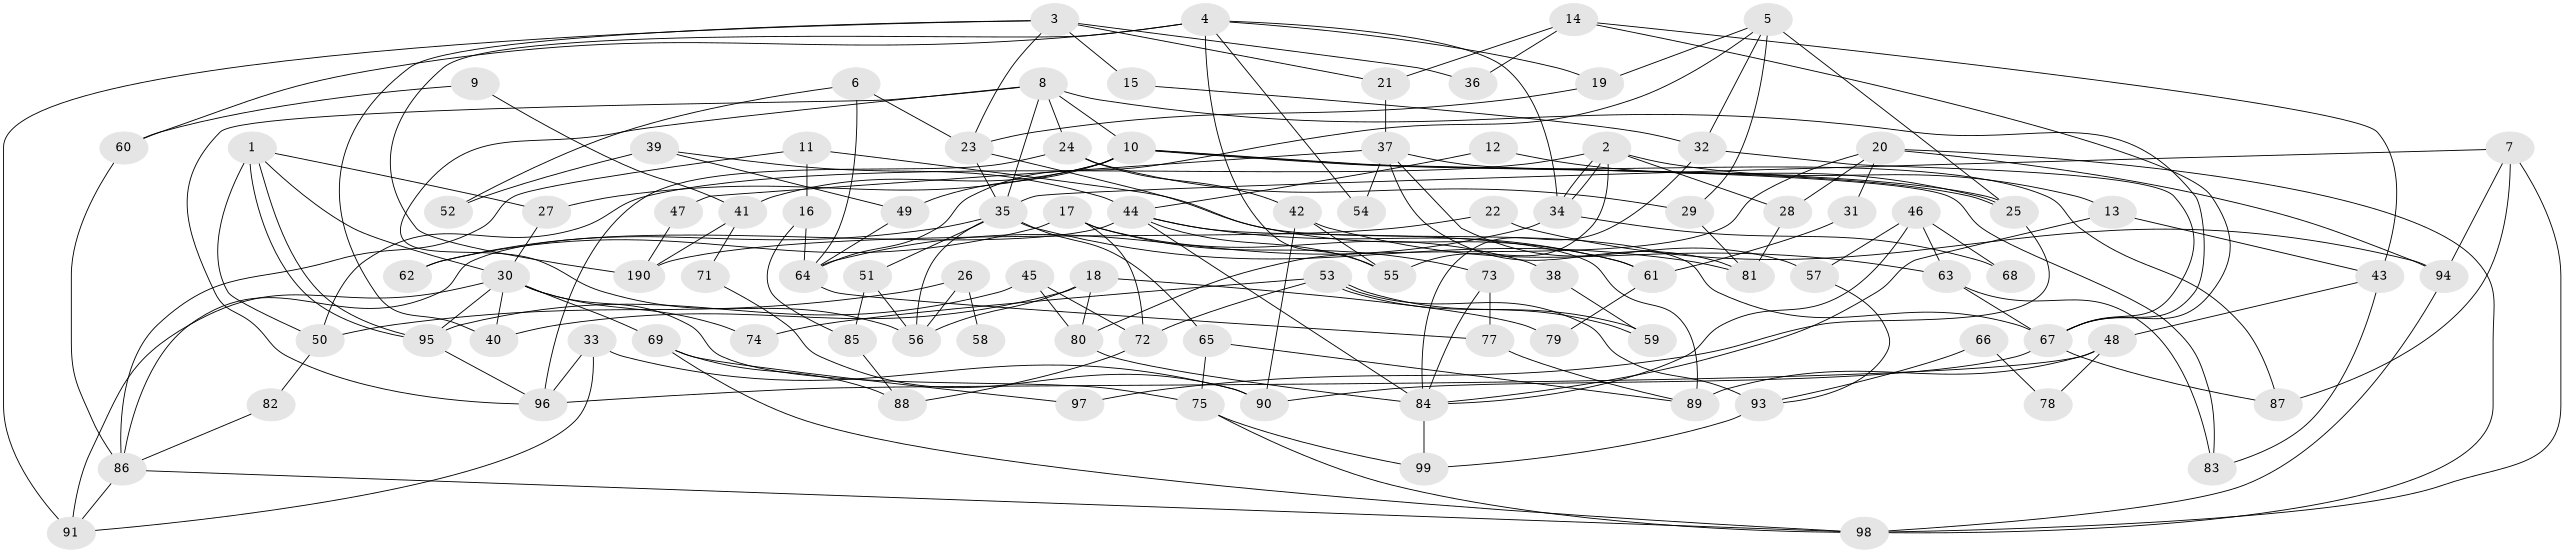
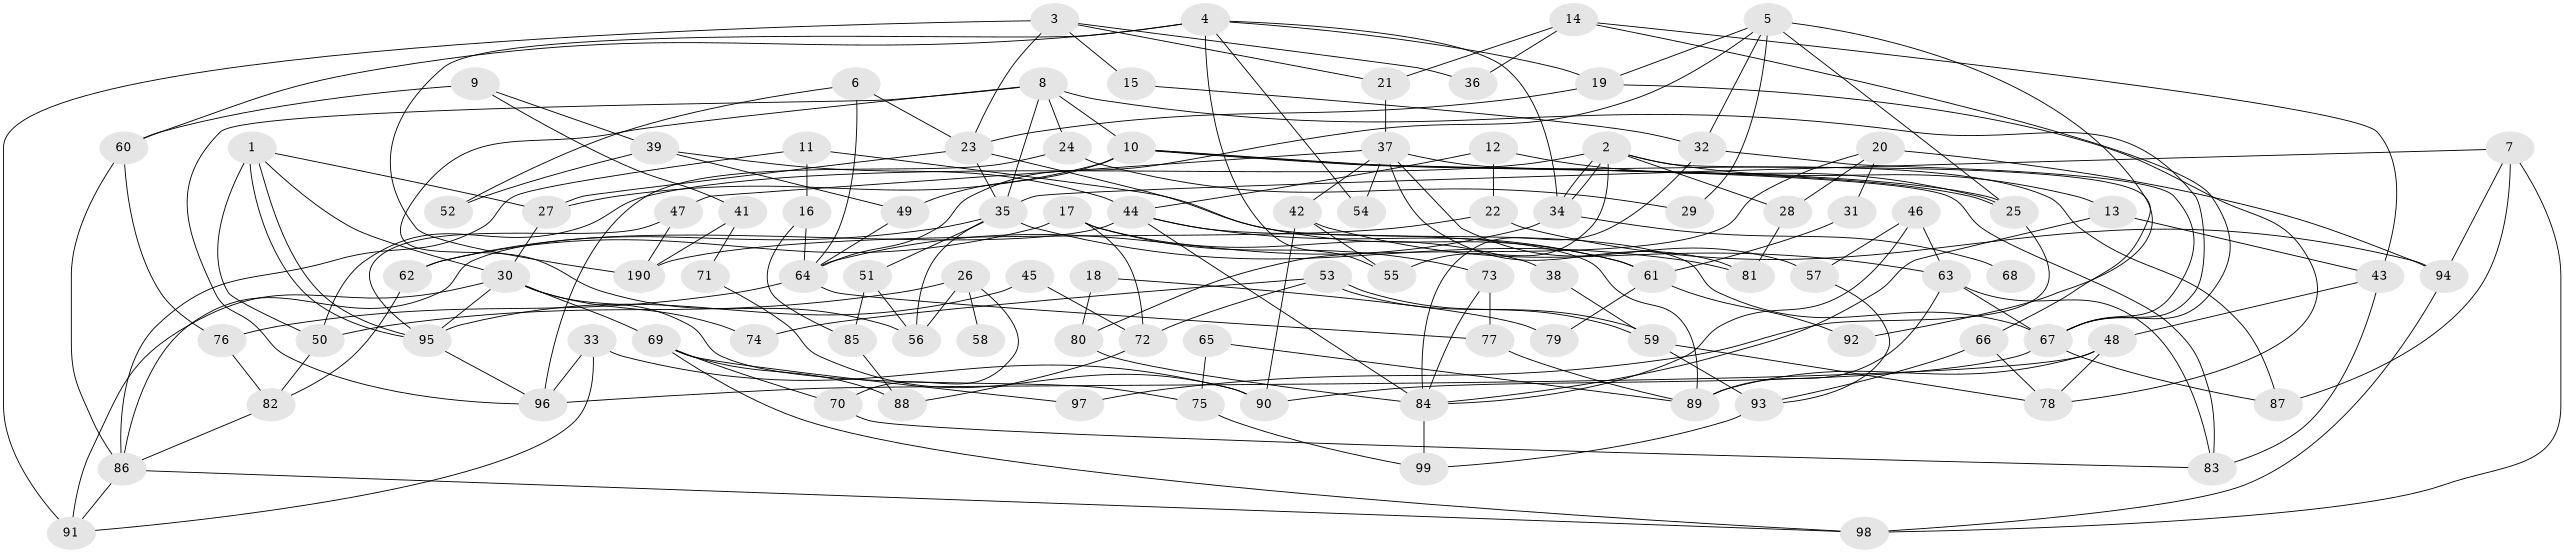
none -> (565, 116)
none -> (1994, 171)
none -> (755, 175)
(937, 180) -> none
(1182, 181) -> (1341, 180)
none -> (1494, 183)
none -> (2254, 214)
none -> (473, 234)
(1956, 239) -> none
(1234, 241) -> none
(1720, 244) -> none
(1111, 252) -> none
(1512, 304) -> (1706, 373)
(970, 317) -> none
(1061, 317) -> none
none -> (222, 341)
(494, 341) -> none
none -> (1852, 341)
none -> (355, 354)
(2493, 357) -> none
none -> (1867, 366)
none -> (1815, 367)
none -> (838, 405)
(1474, 502) -> none
